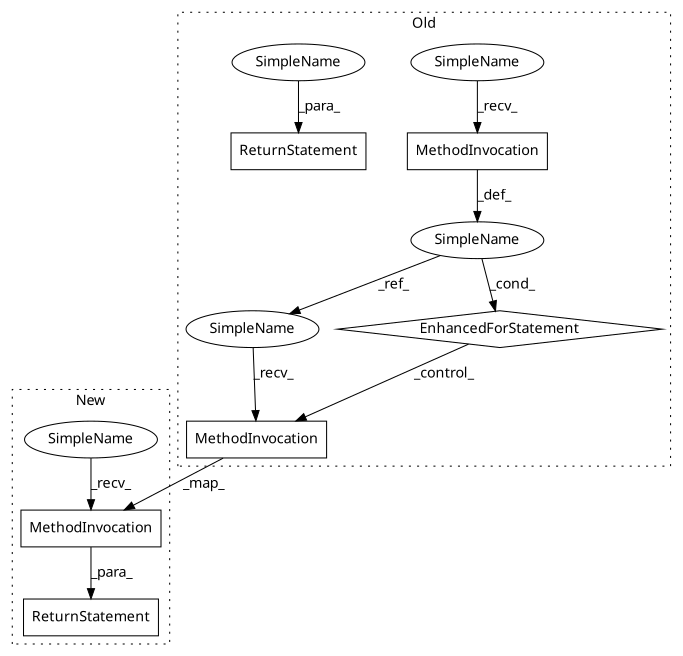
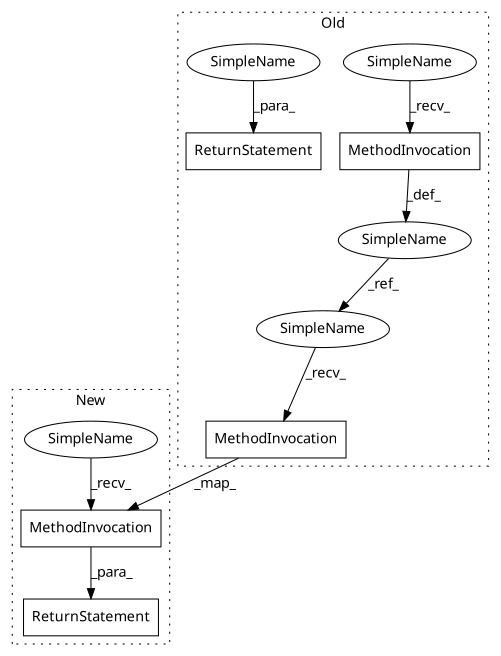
(500, 329) -> none
